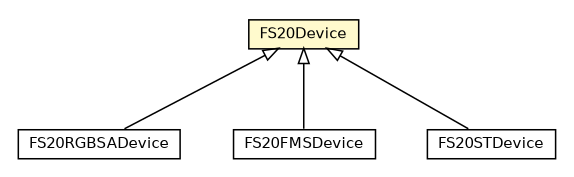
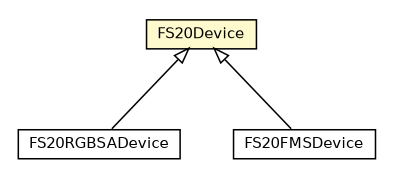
(491, 143) -> none
